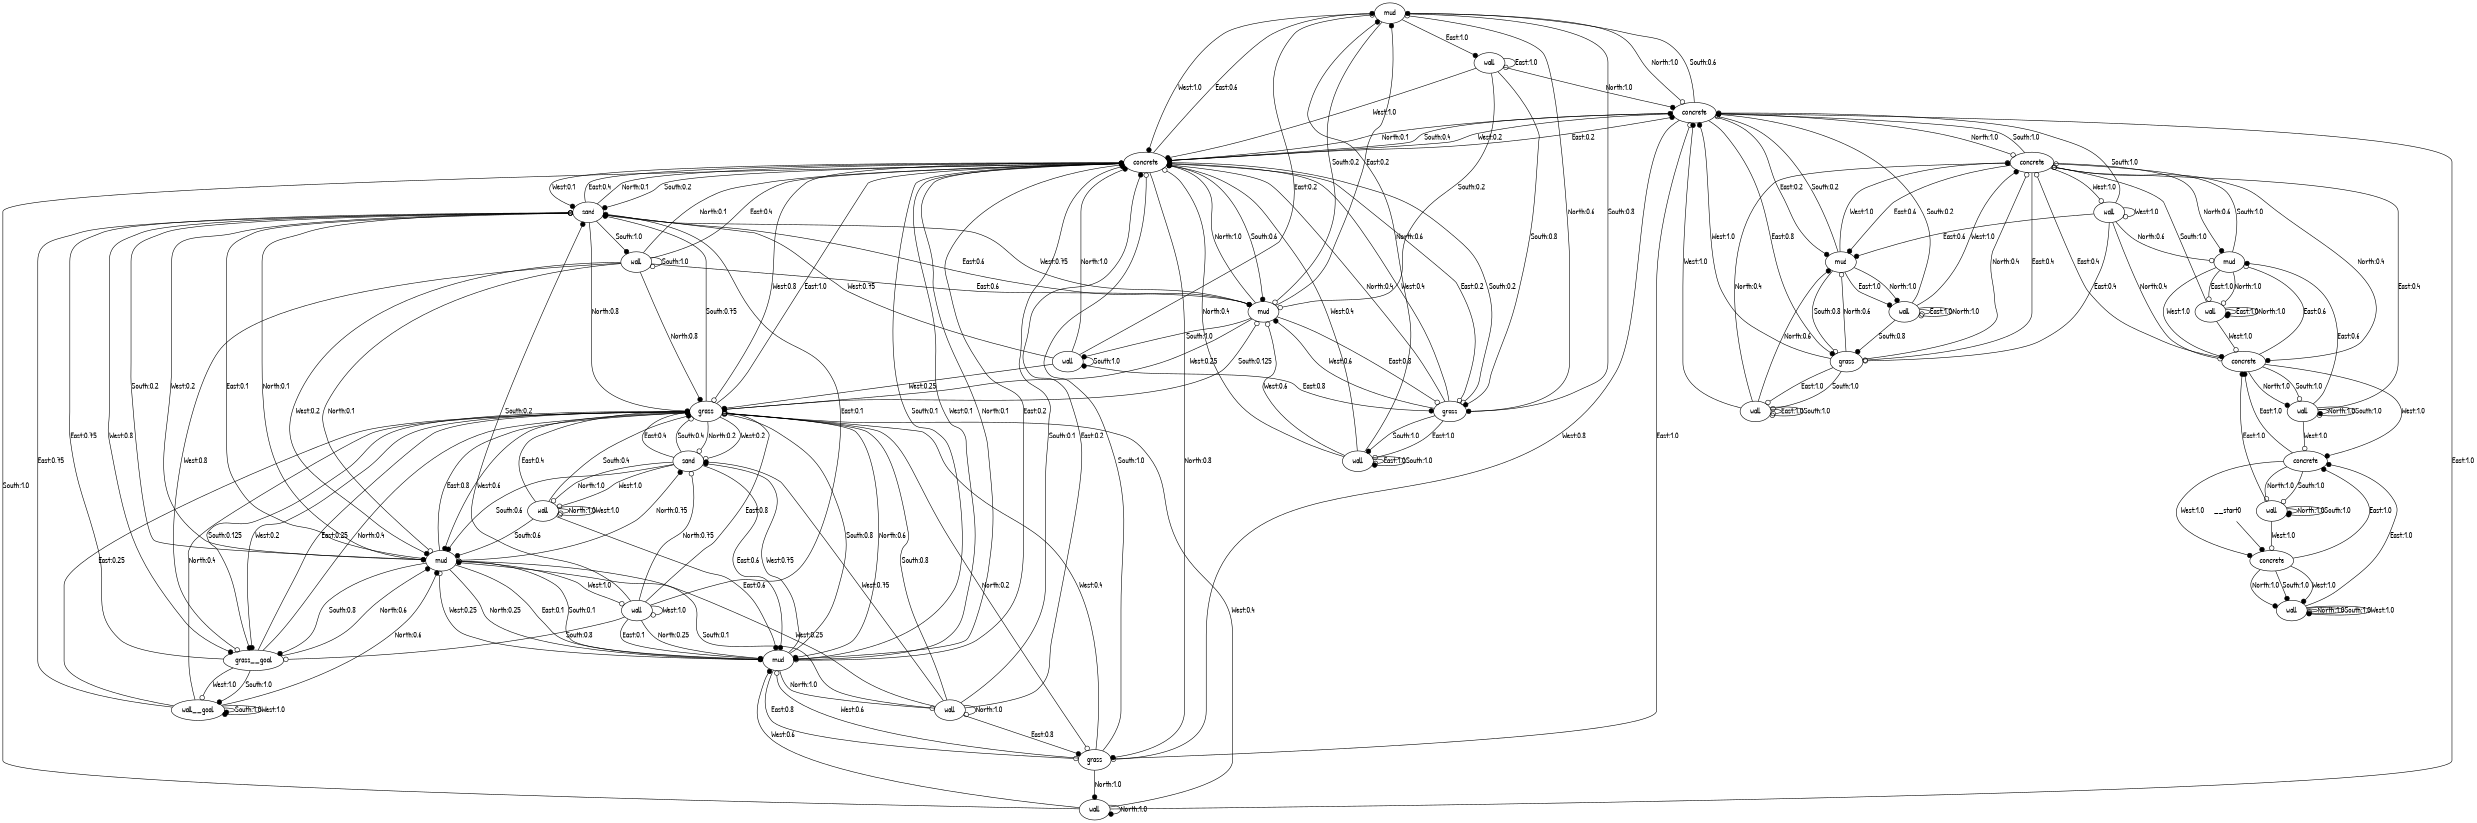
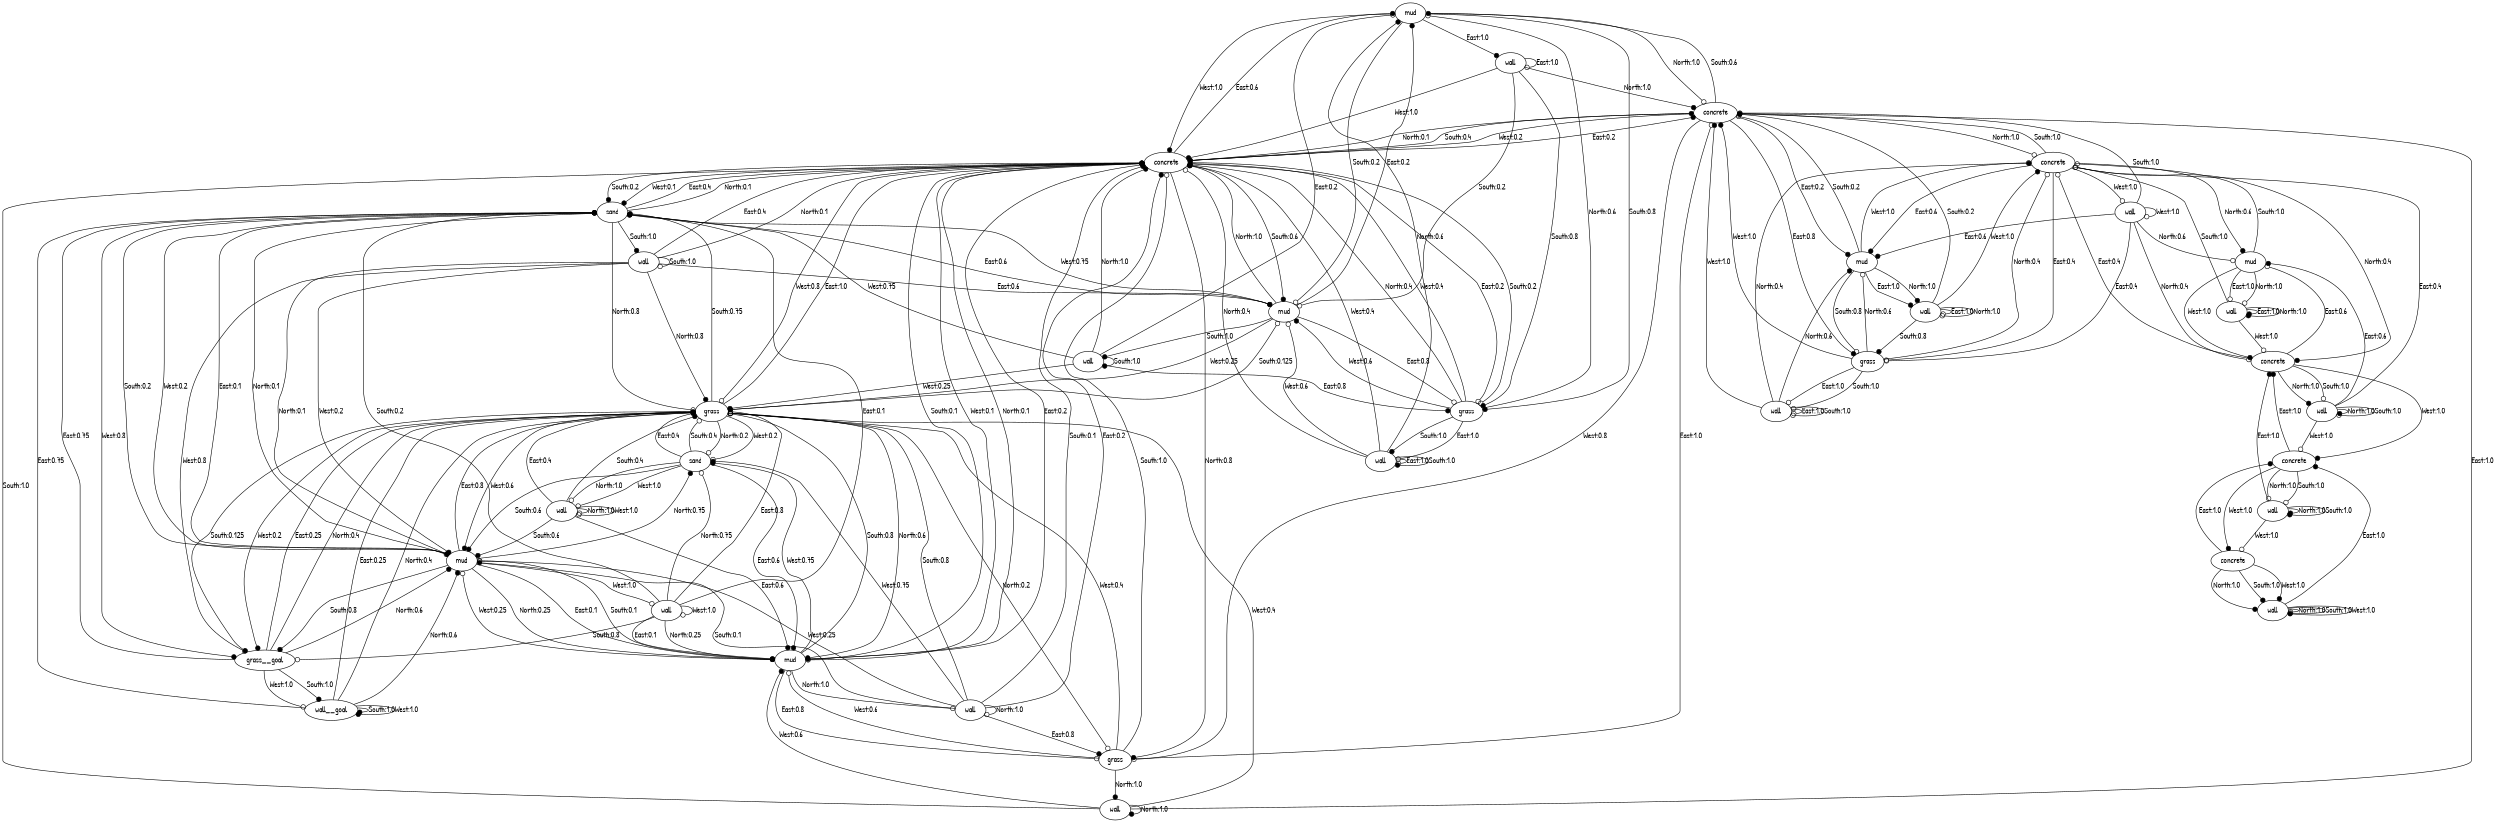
(2228, 511) -> none
